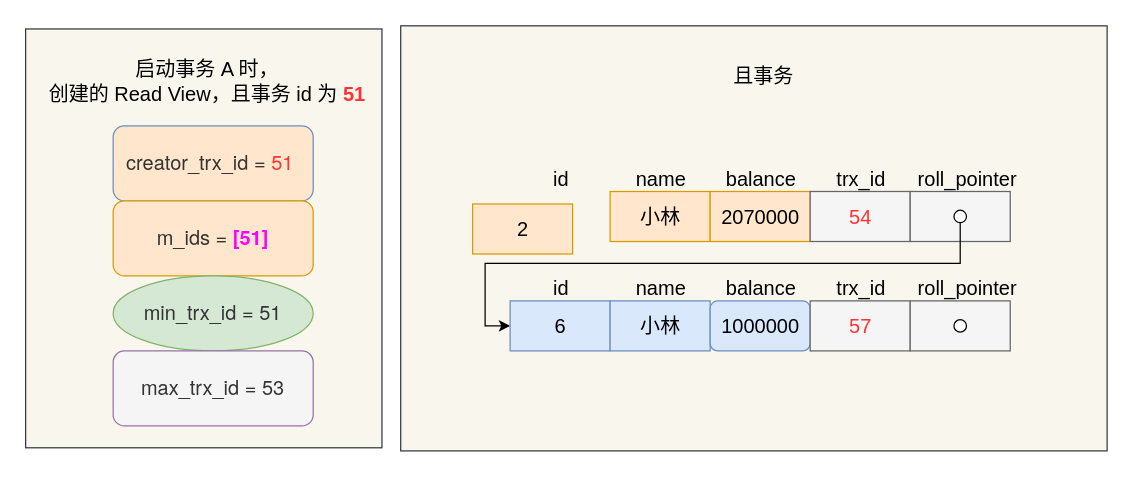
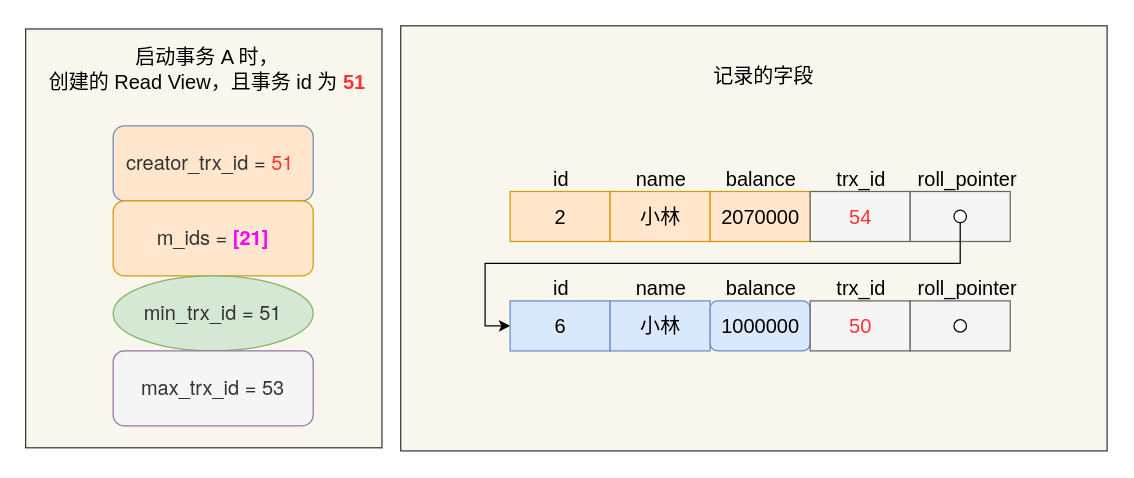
(764, 76) -> (764, 76)
(207, 82) -> (207, 69)
(523, 229) -> (560, 216)
(213, 238) -> (213, 238)
(861, 326) -> (861, 326)
